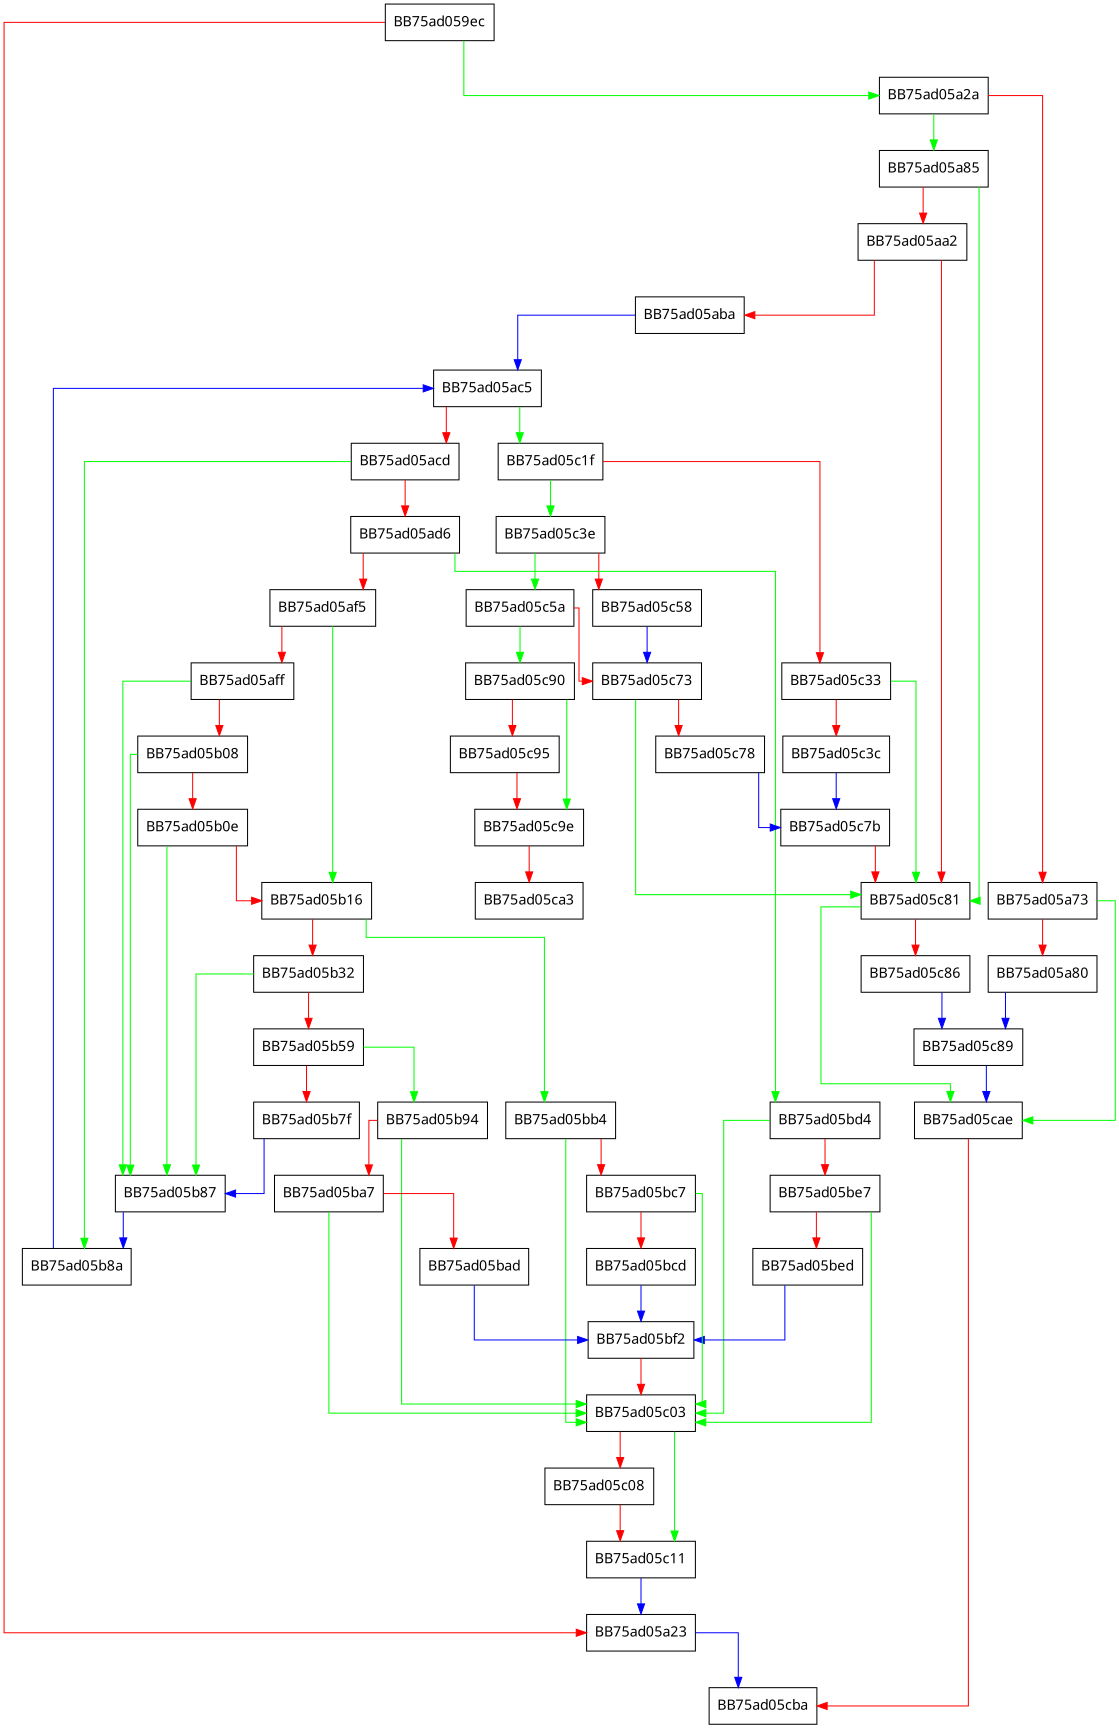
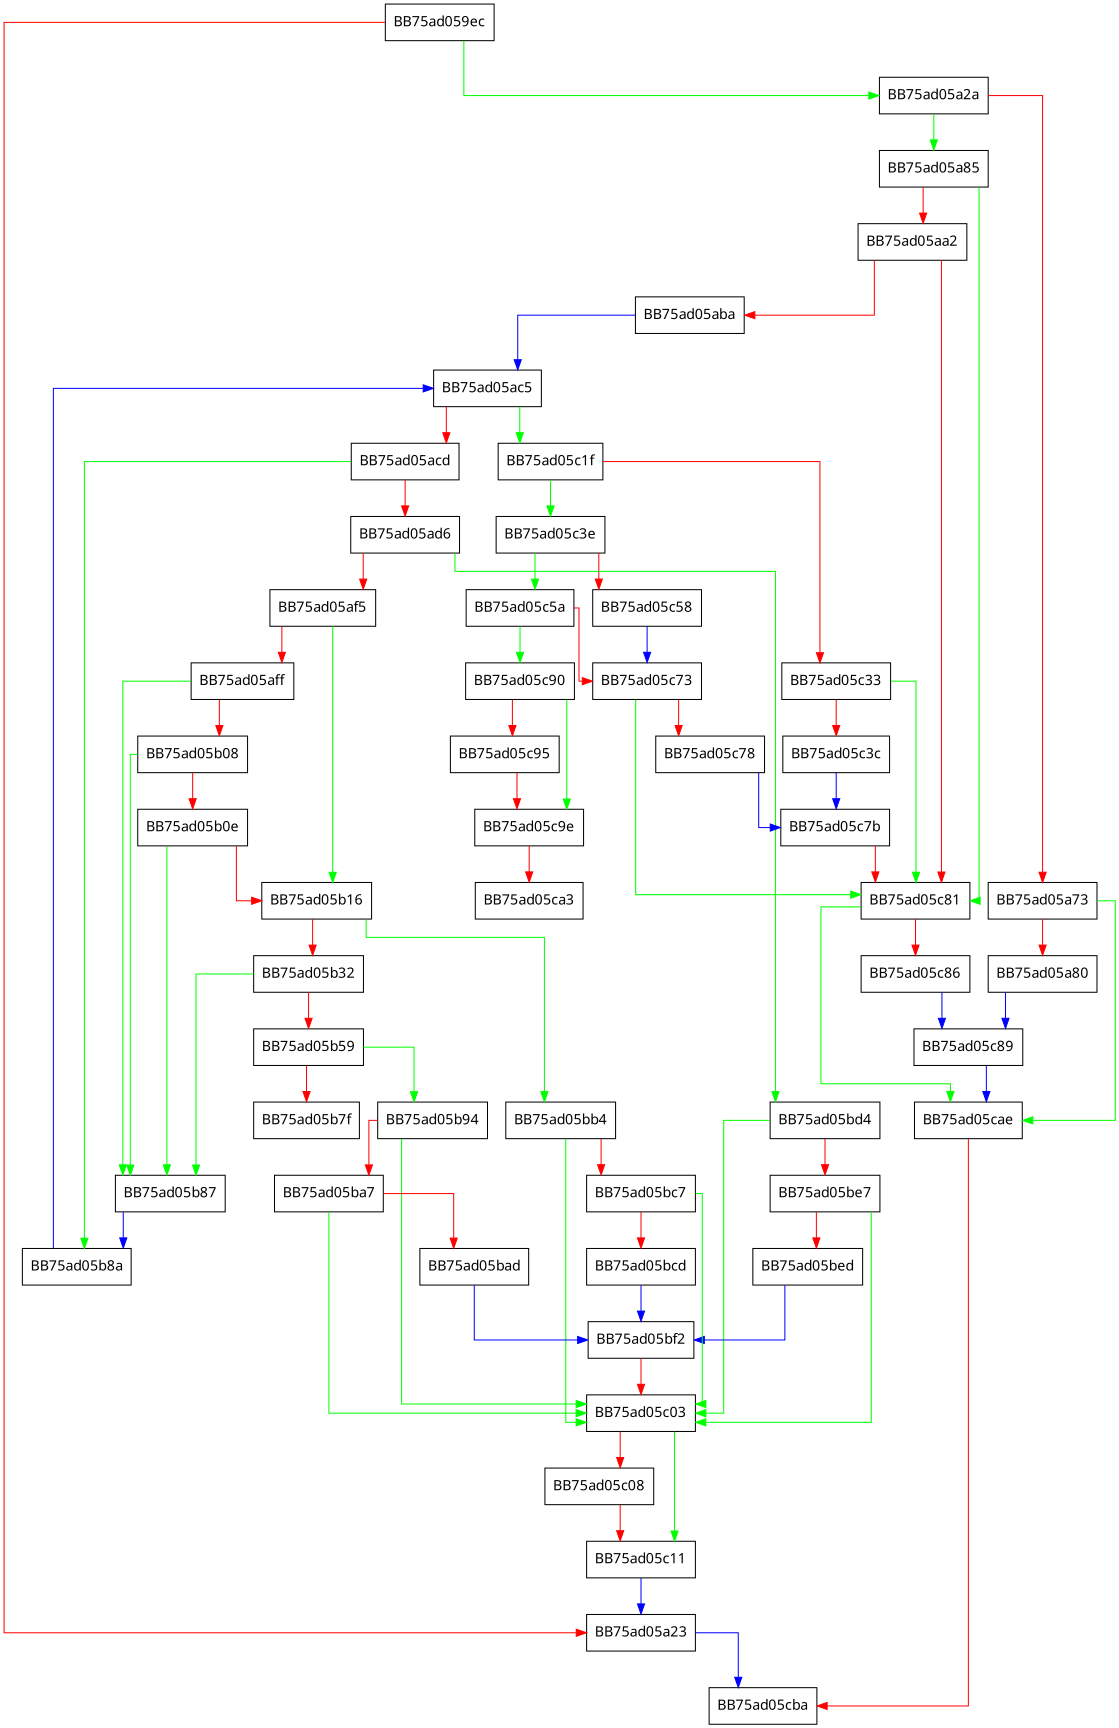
(264, 1180) -> none
